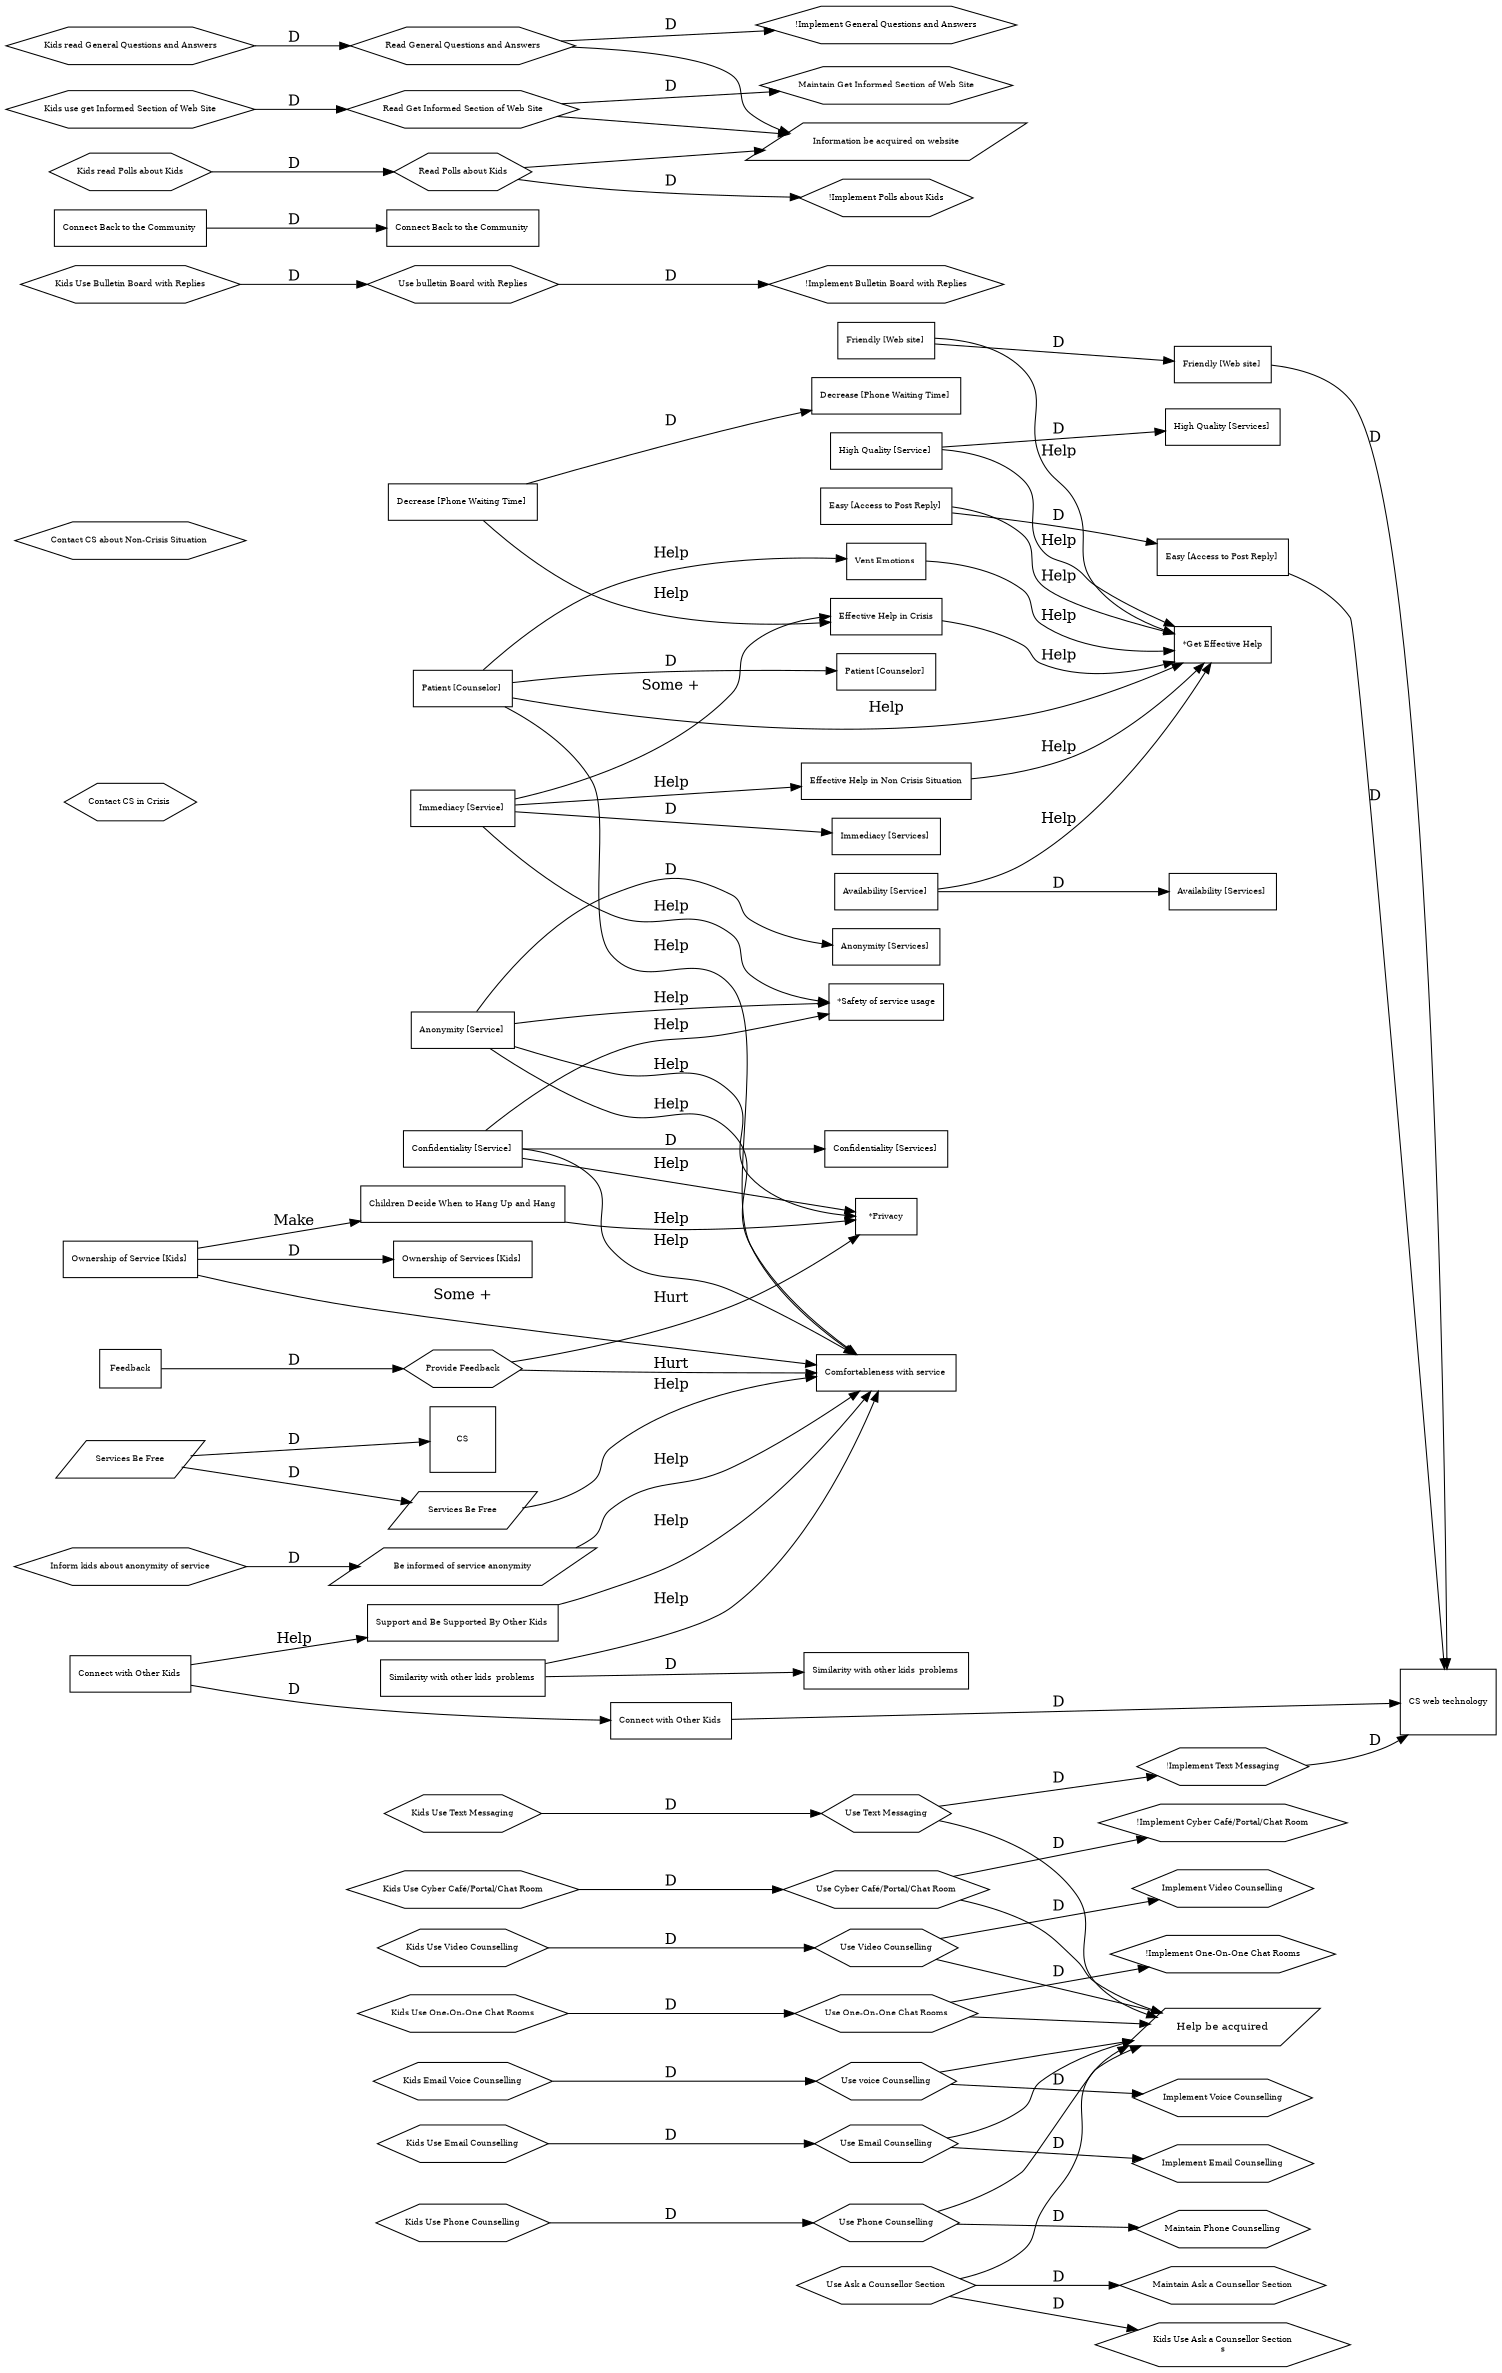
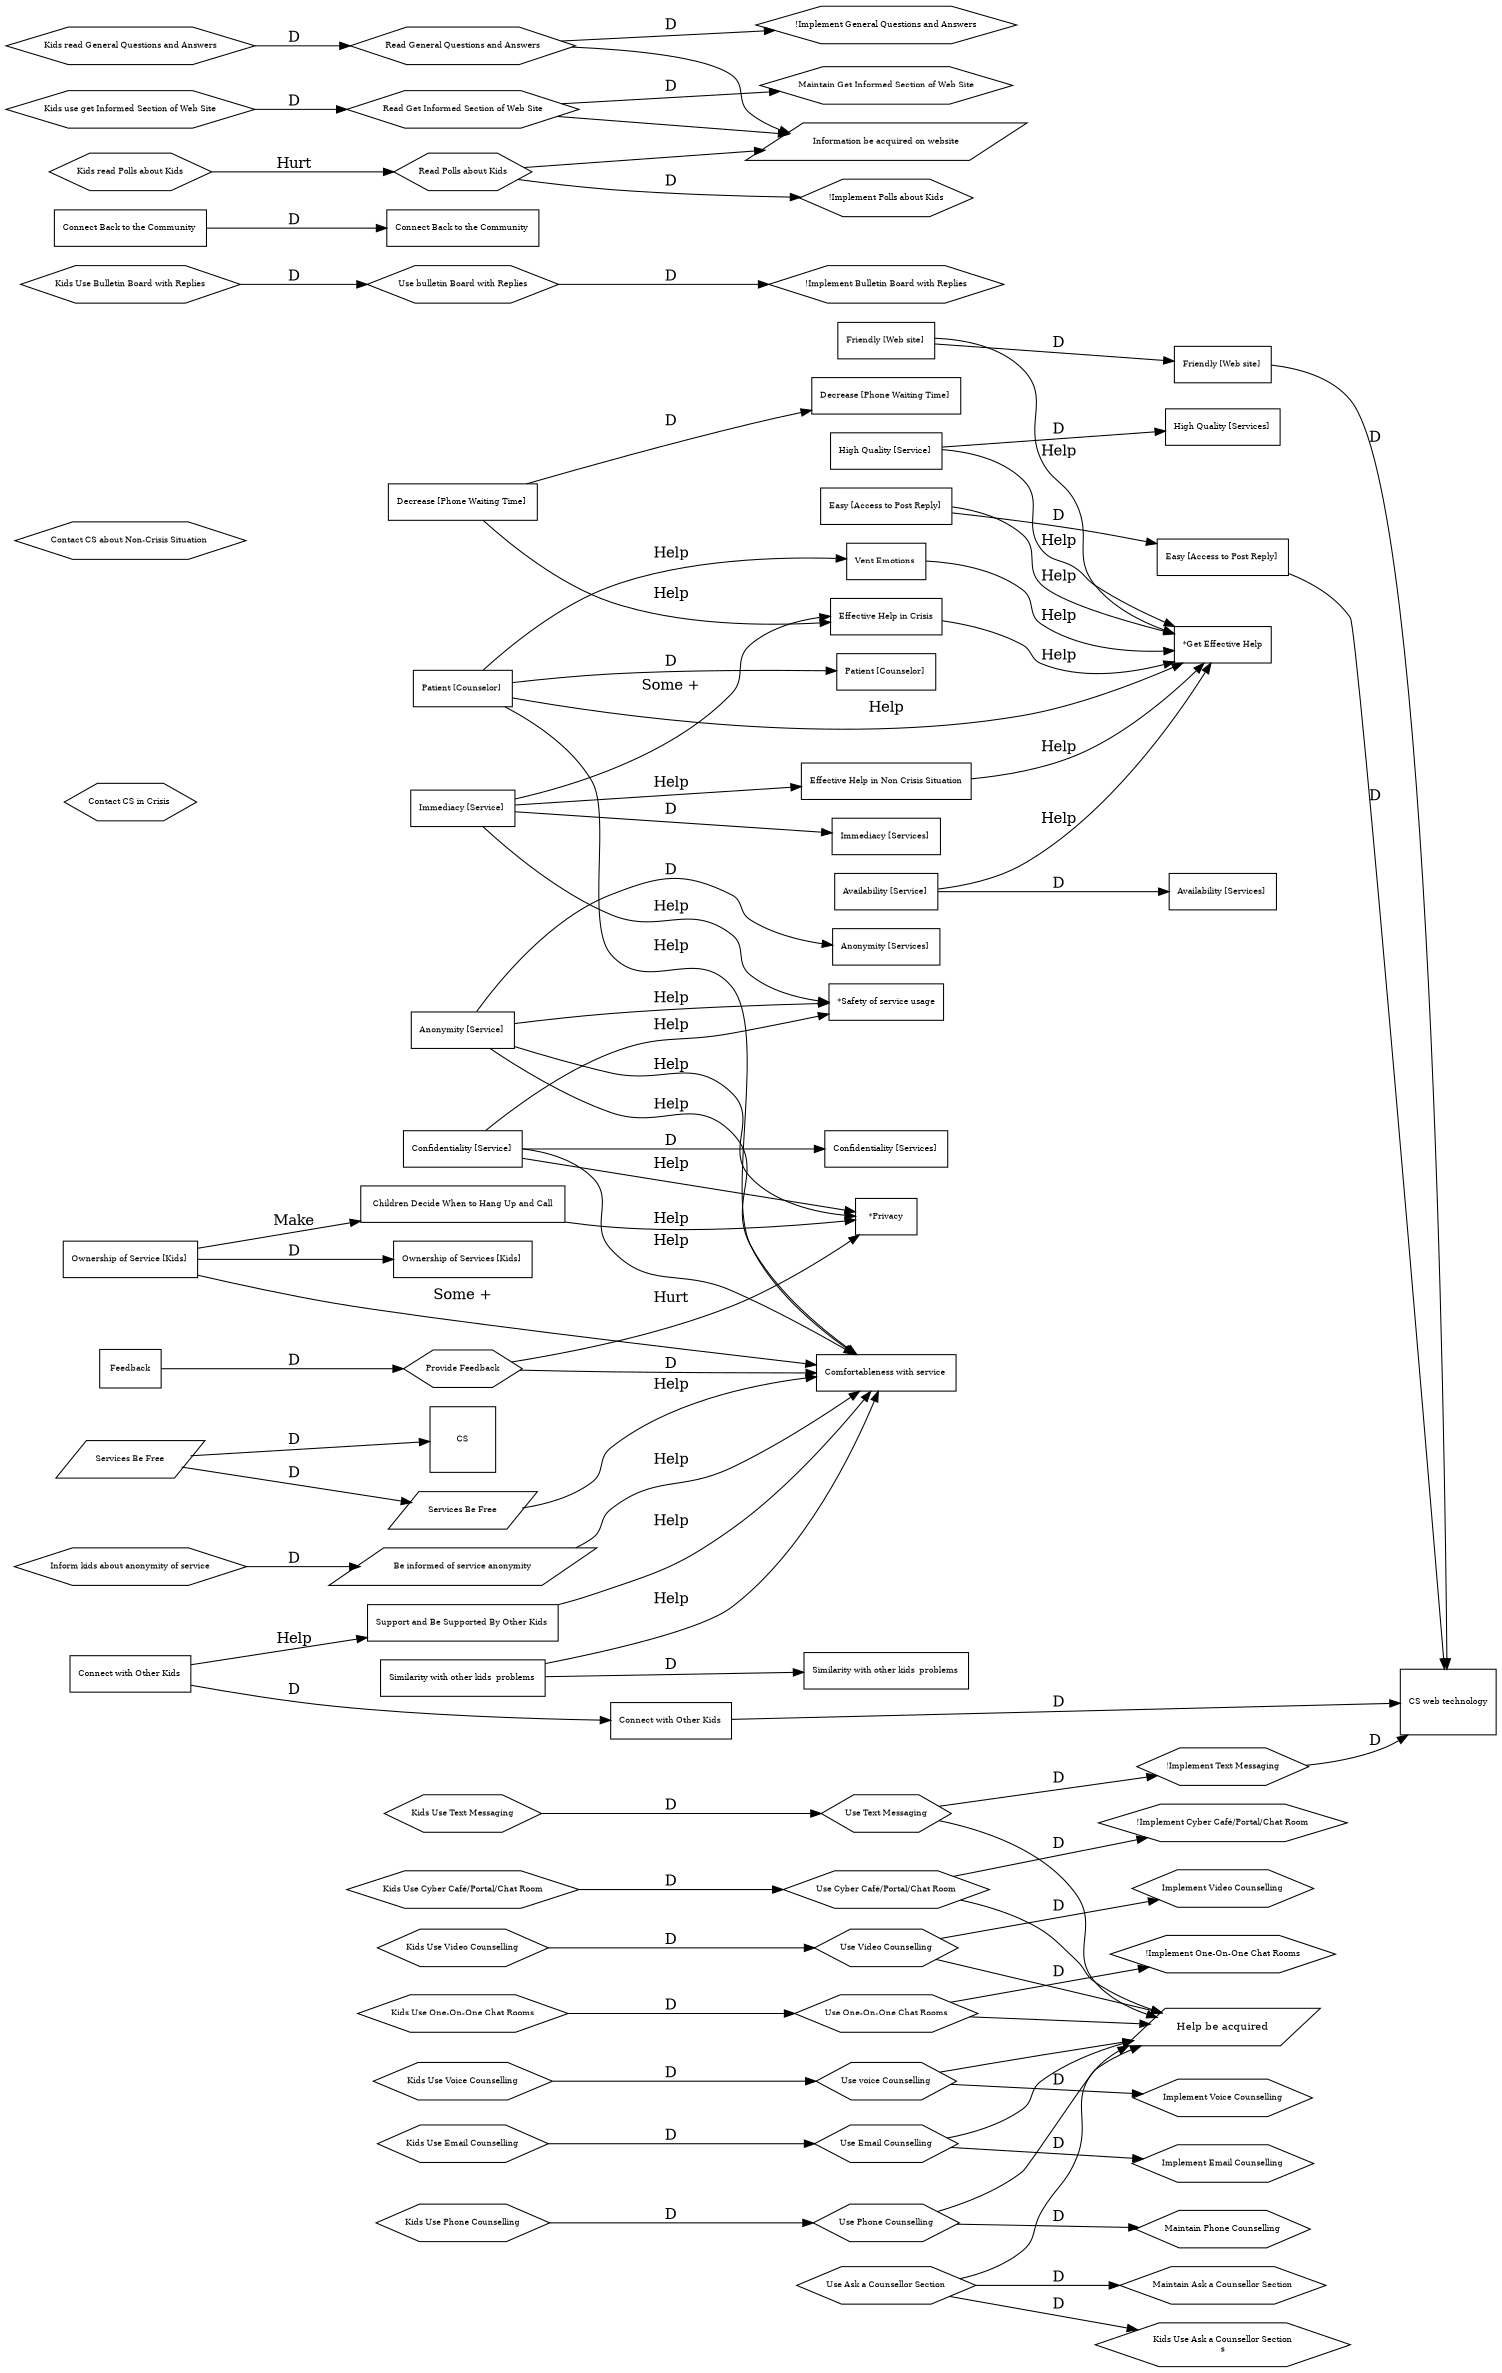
(294, 164) -> (294, 164)
(463, 1204) -> (463, 1204)
(671, 1364) -> (671, 1364)
(463, 2081) -> (463, 2081)
